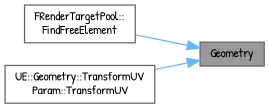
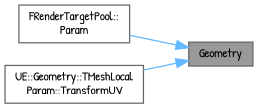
(80, 24) -> (74, 24)
(80, 84) -> (74, 84)
